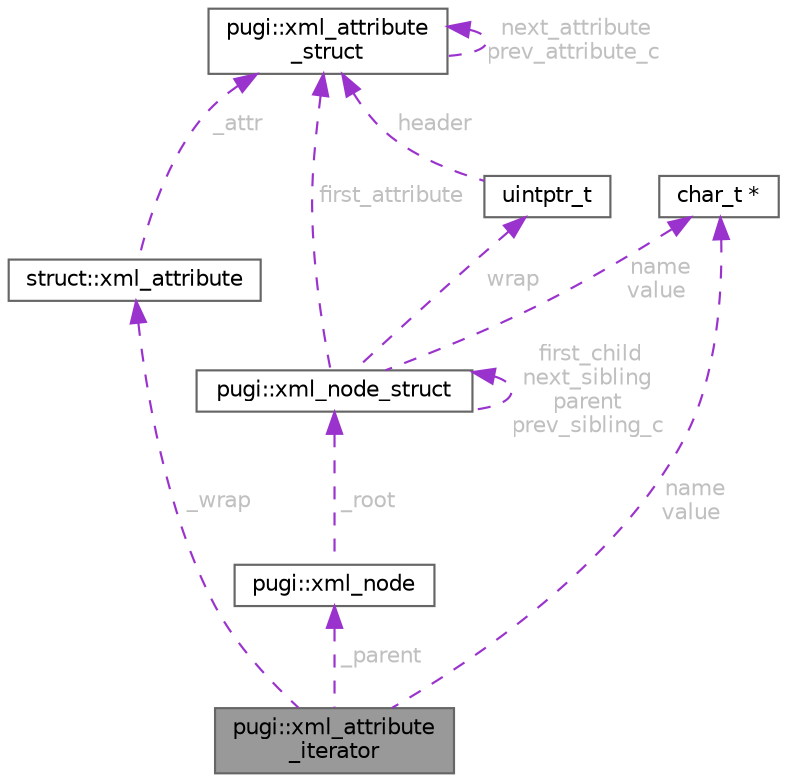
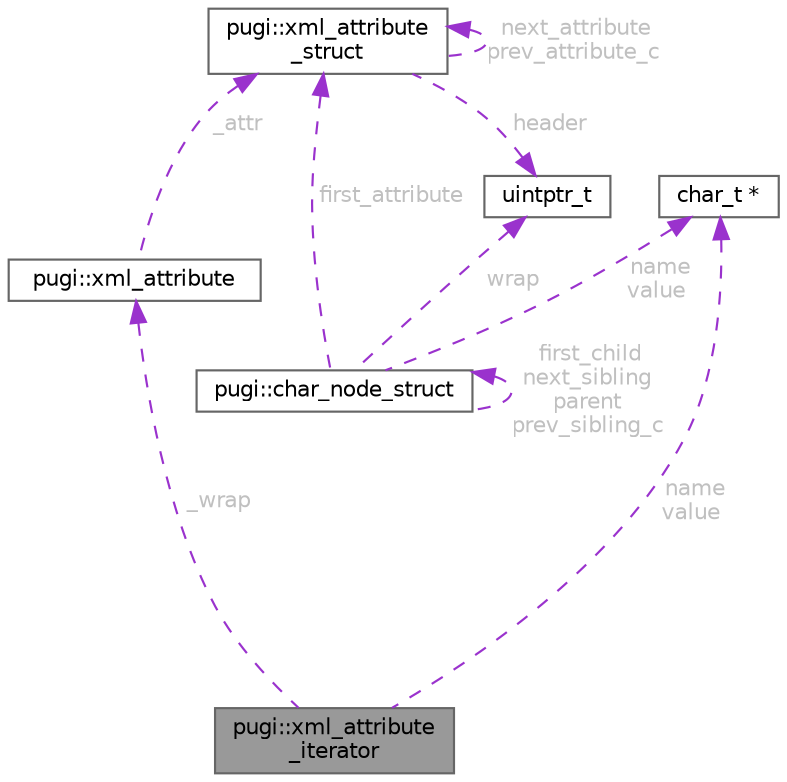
(410, 150) -> (473, 108)
(135, 280) -> (135, 280)
(335, 391) -> (335, 391)
(335, 585) -> none
